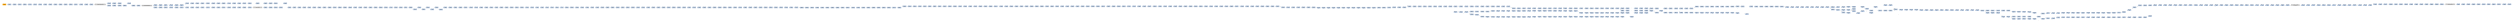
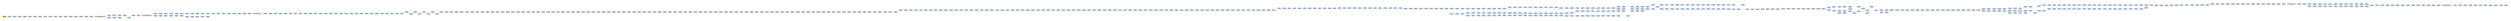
(213, 3) -> none
